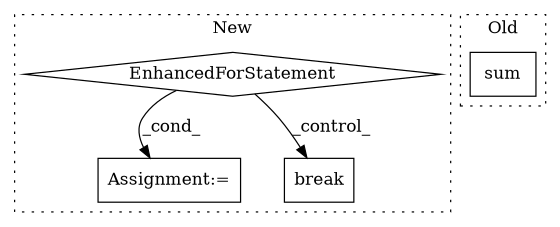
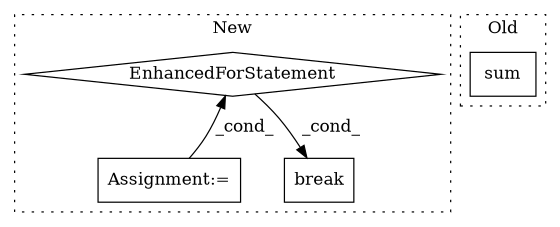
(146, 113) -> (207, 134)
(331, 127) -> (331, 127)
